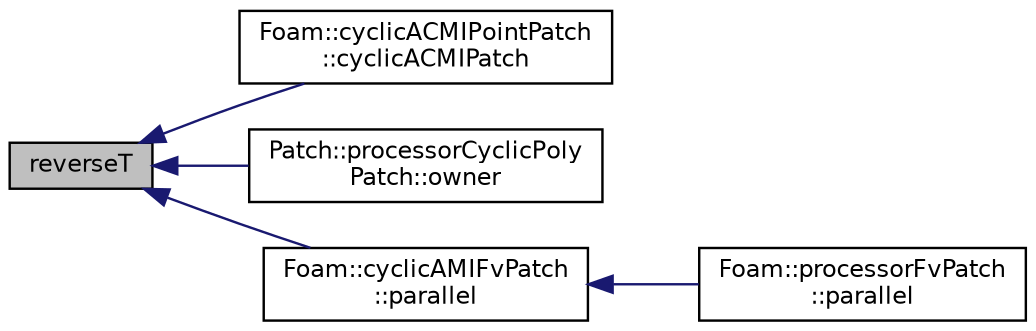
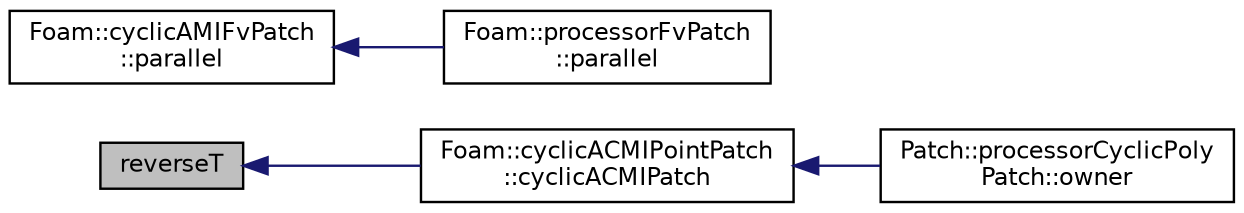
(213, 166) -> (849, 166)
(239, 223) -> none
